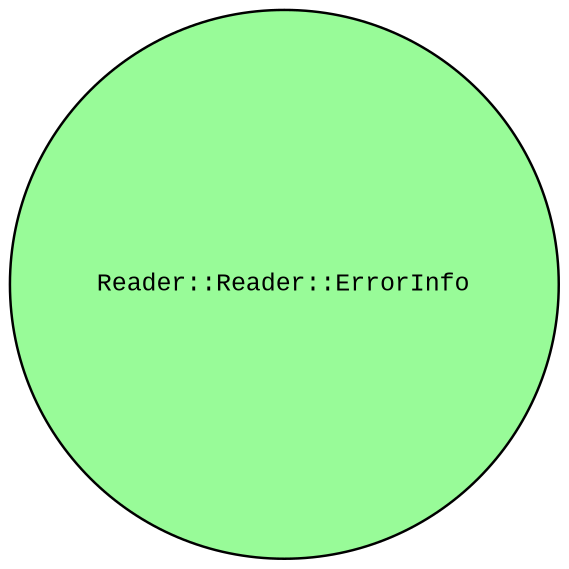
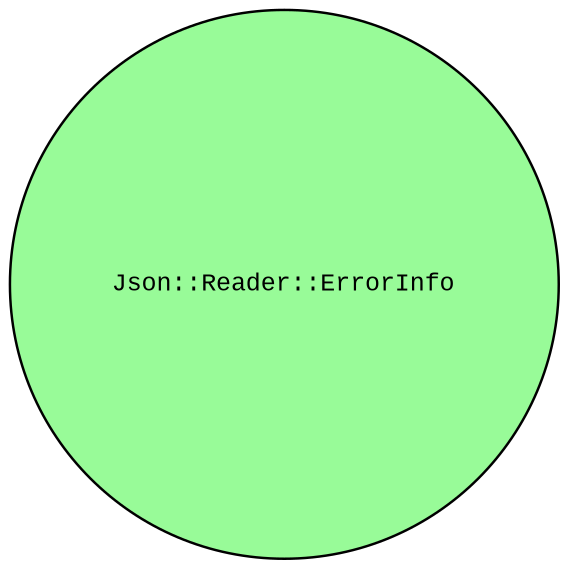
(284, 284) -> (284, 284)
